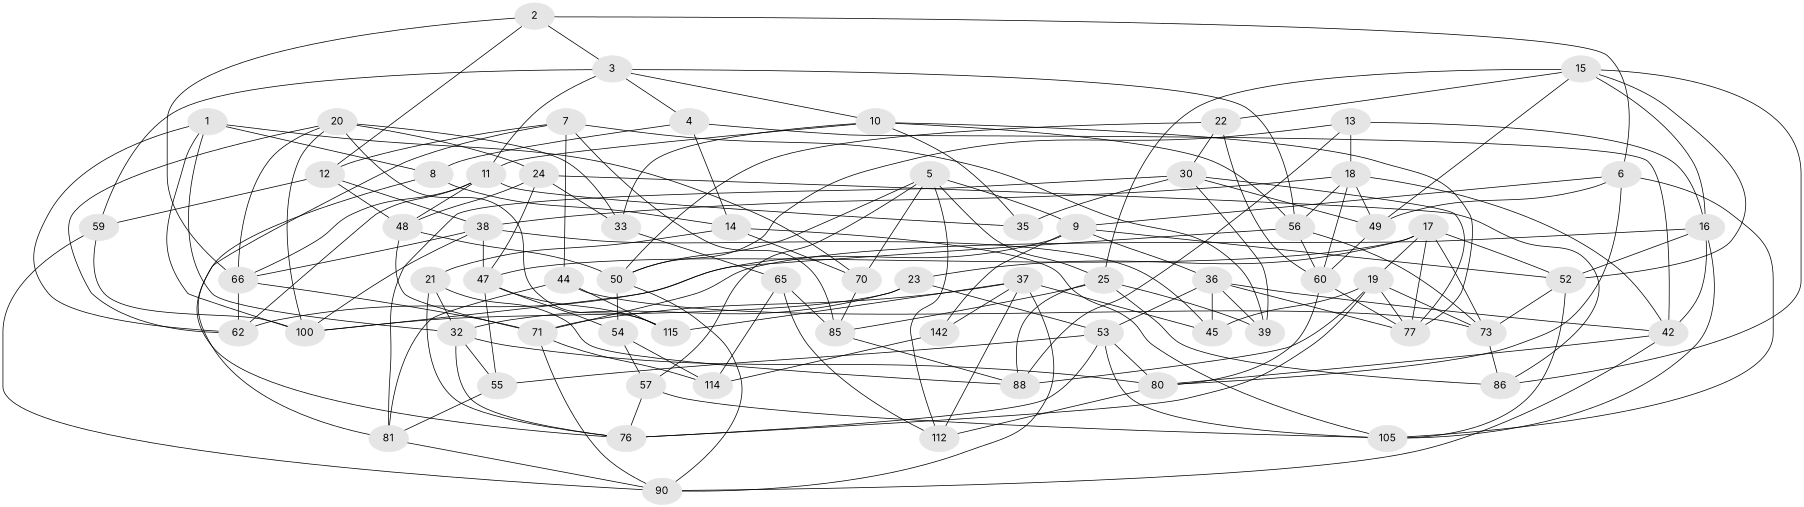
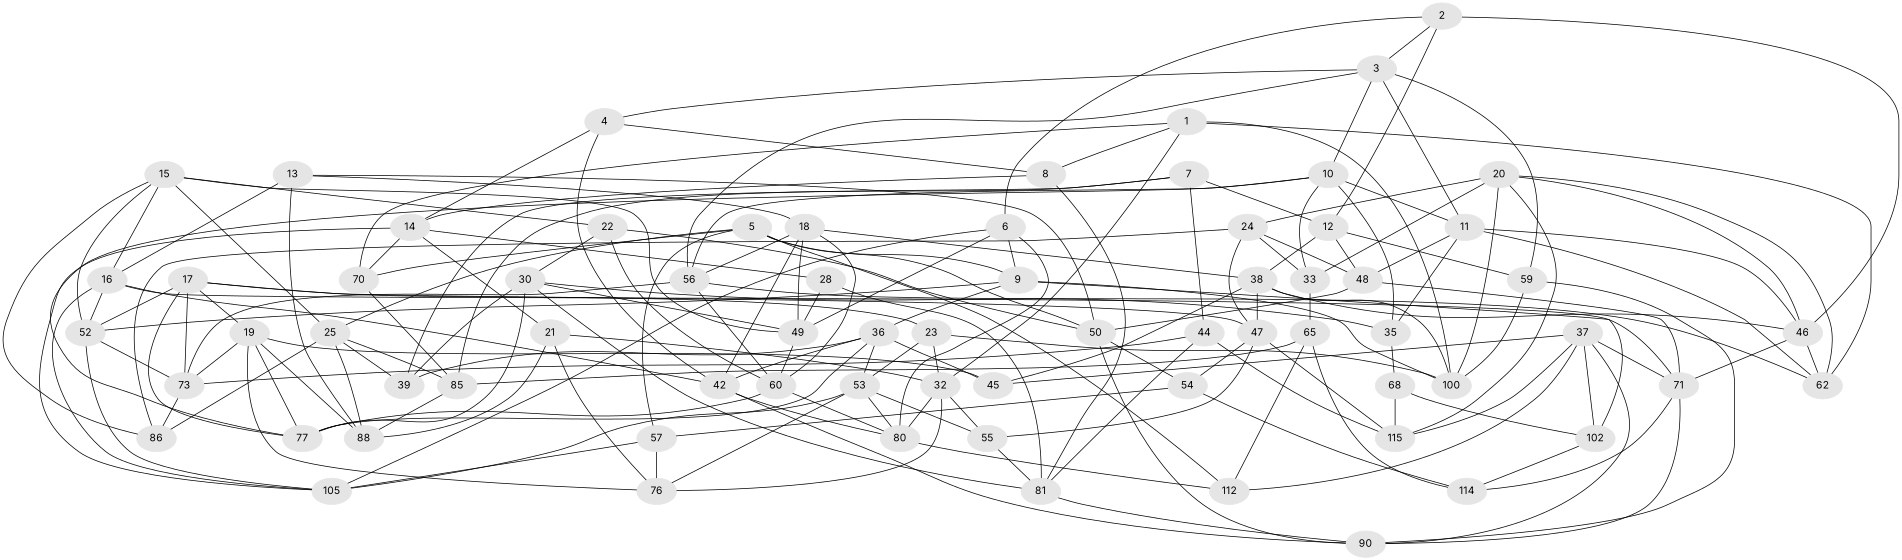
(238, 280) -> (1803, 333)
none -> (826, 280)
(939, 333) -> (1595, 439)
(229, 360) -> none
none -> (1395, 386)
